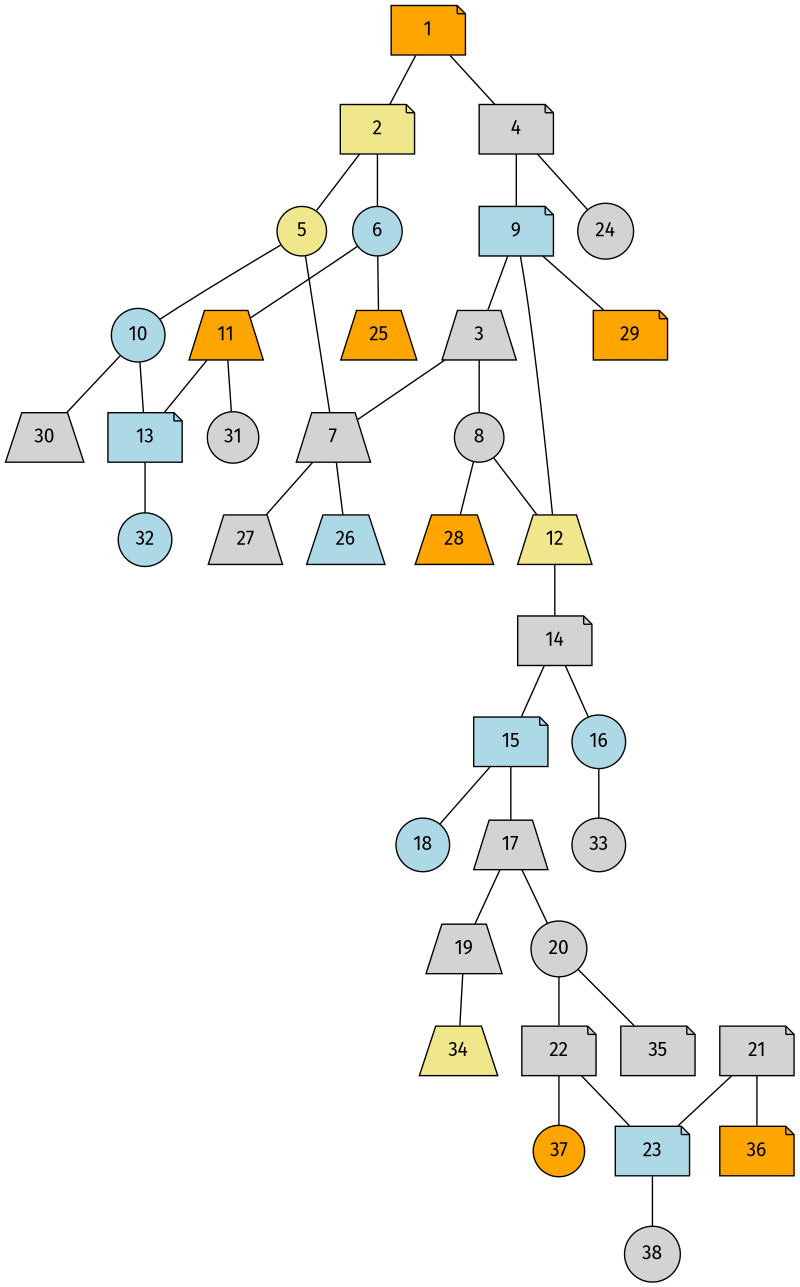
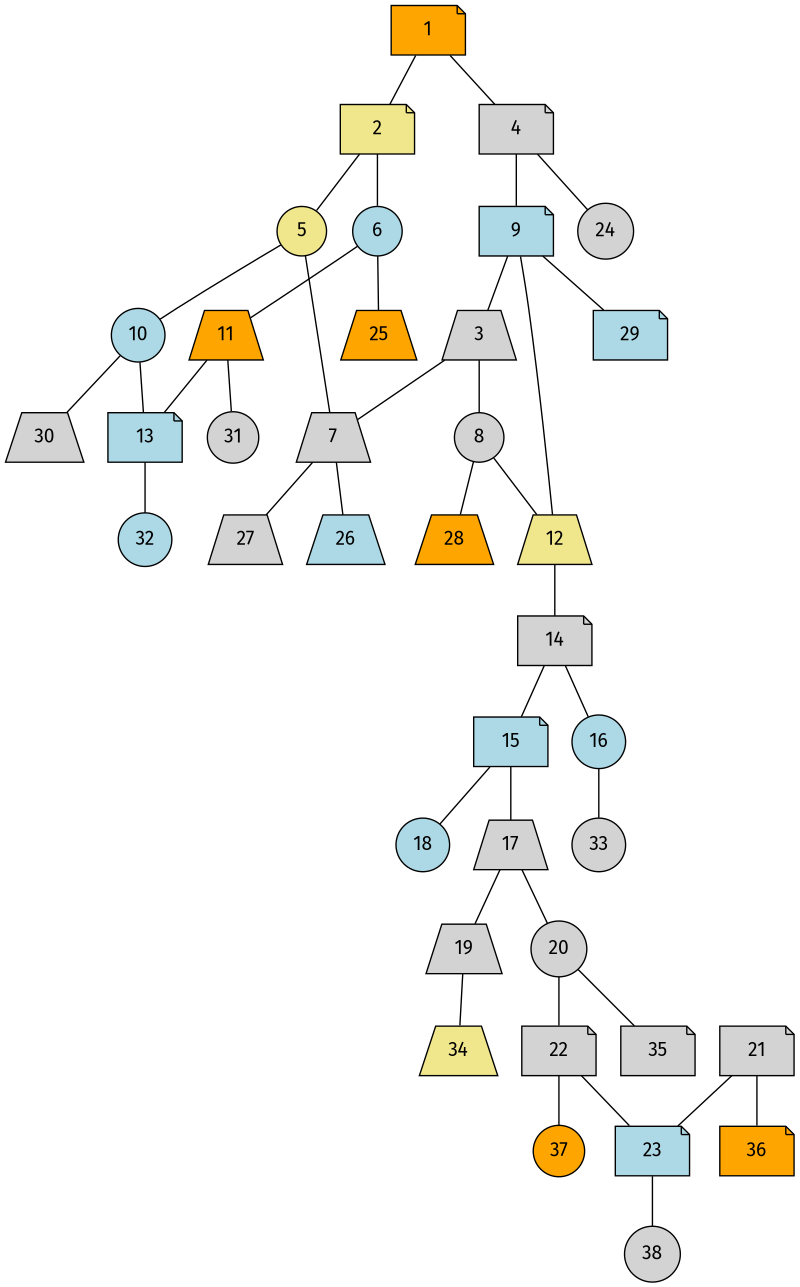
(630, 335) -> (630, 335)
